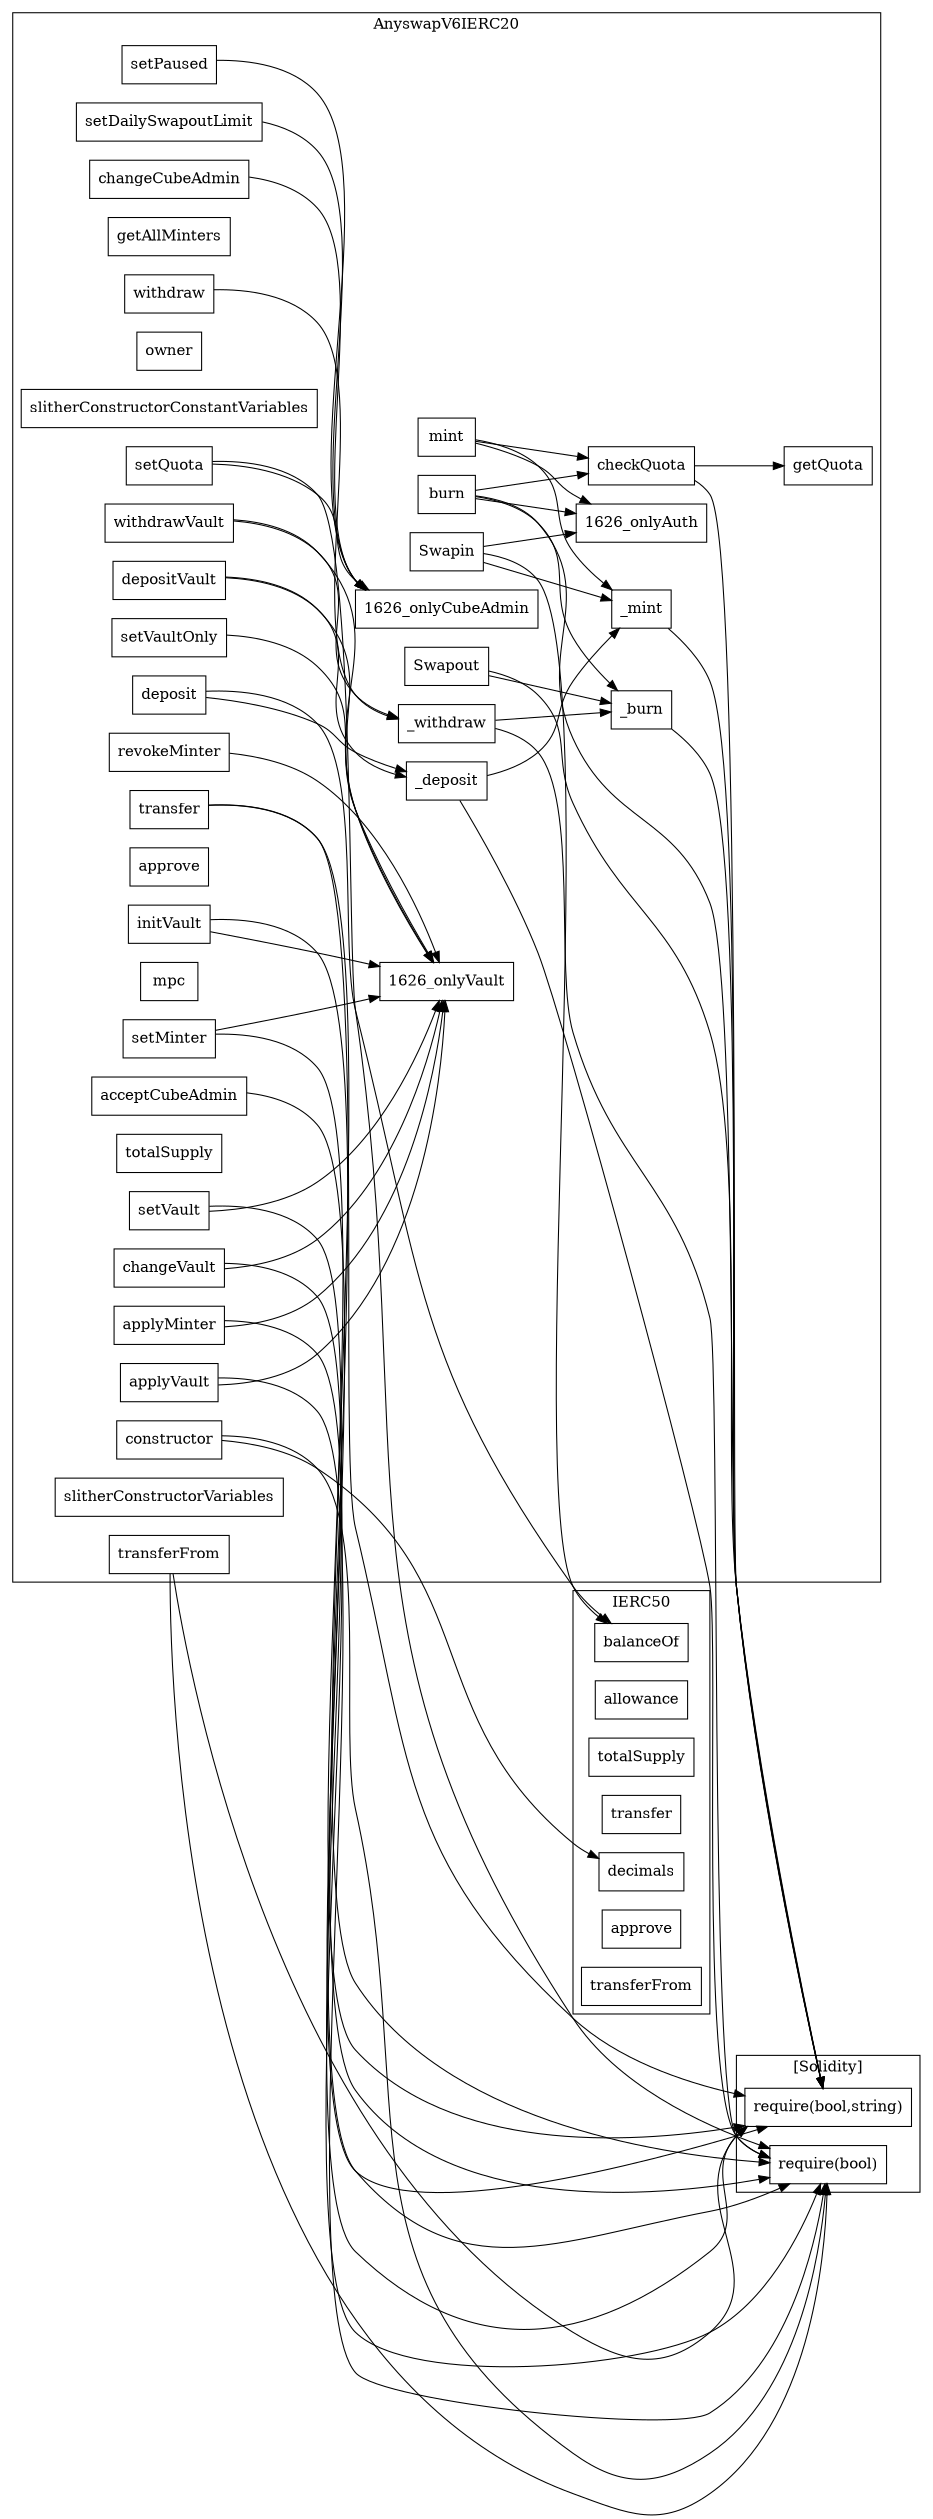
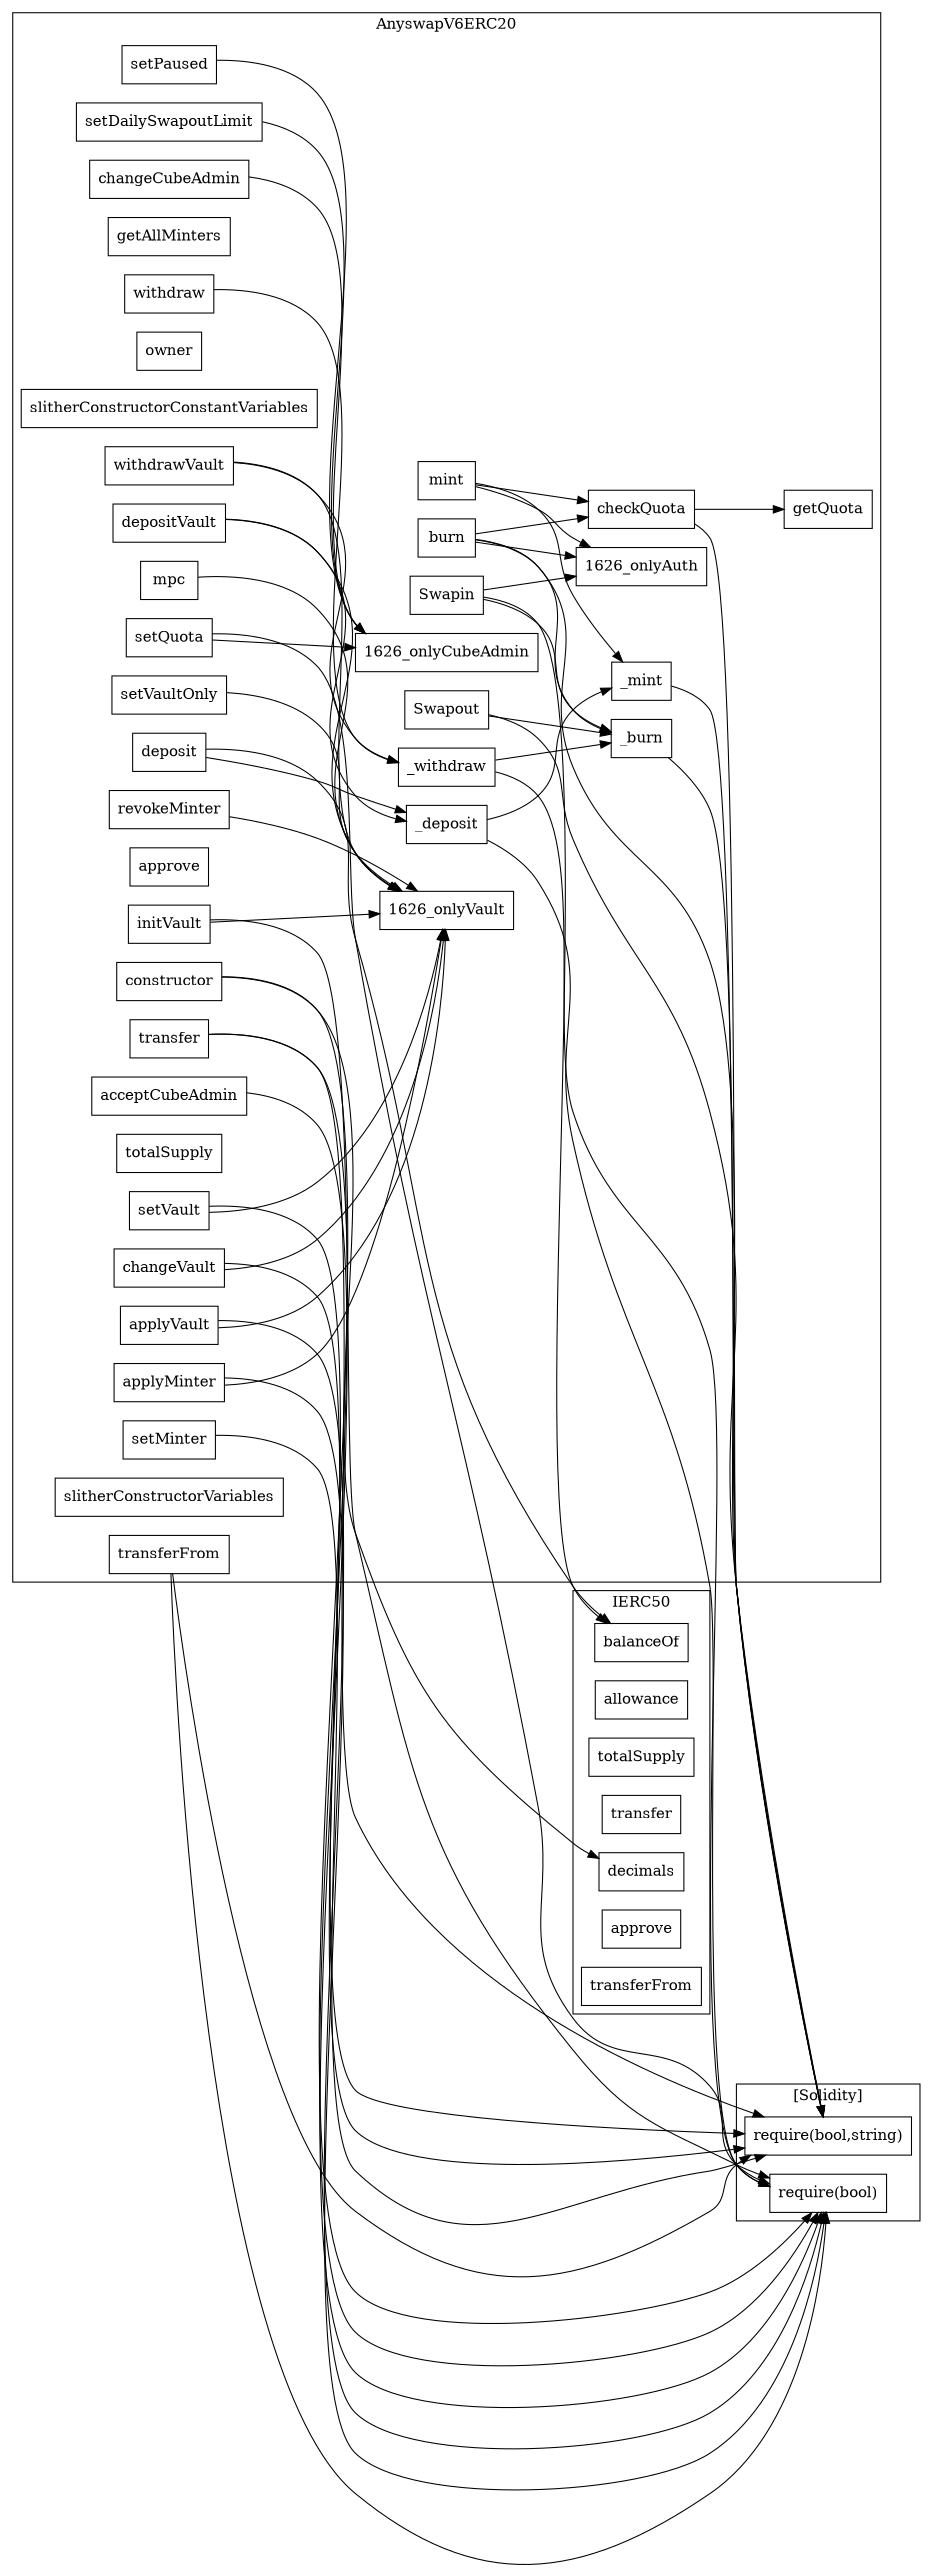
(447, 25) -> (447, 25)
(545, 581) -> (550, 640)
(293, 1015) -> (325, 620)
